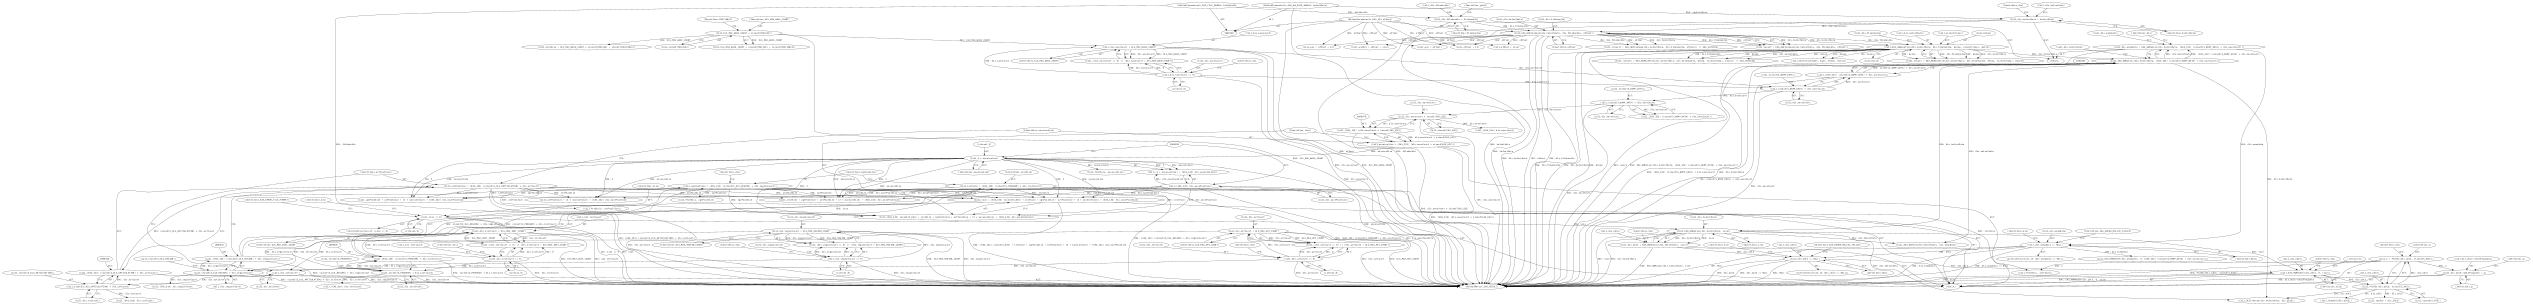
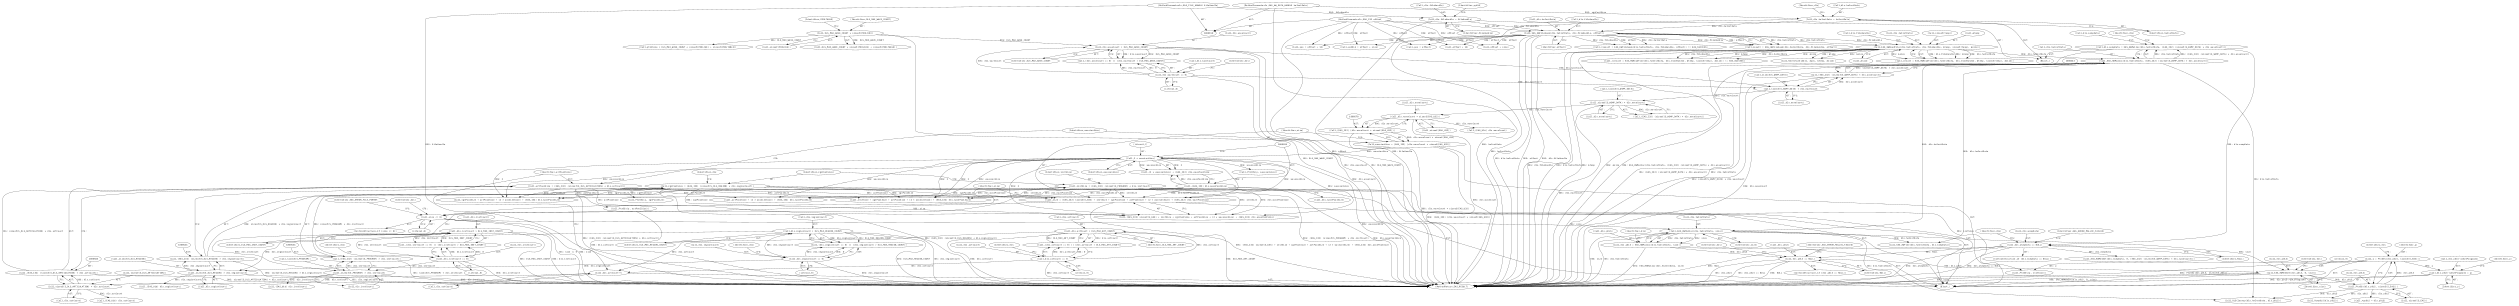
(1263, 188) -> none
